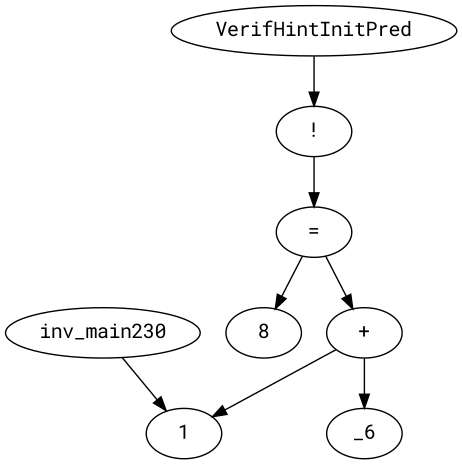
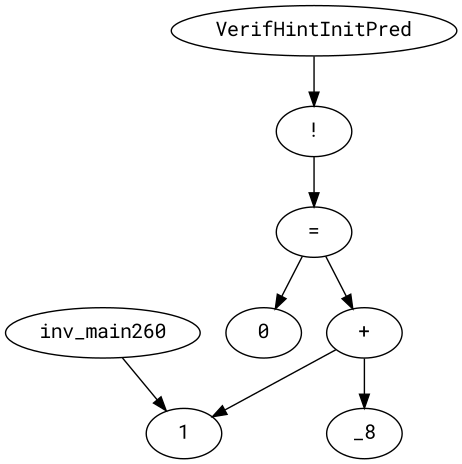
(103, 333) -> (103, 333)
(264, 333) -> (264, 333)
(364, 434) -> (364, 434)
